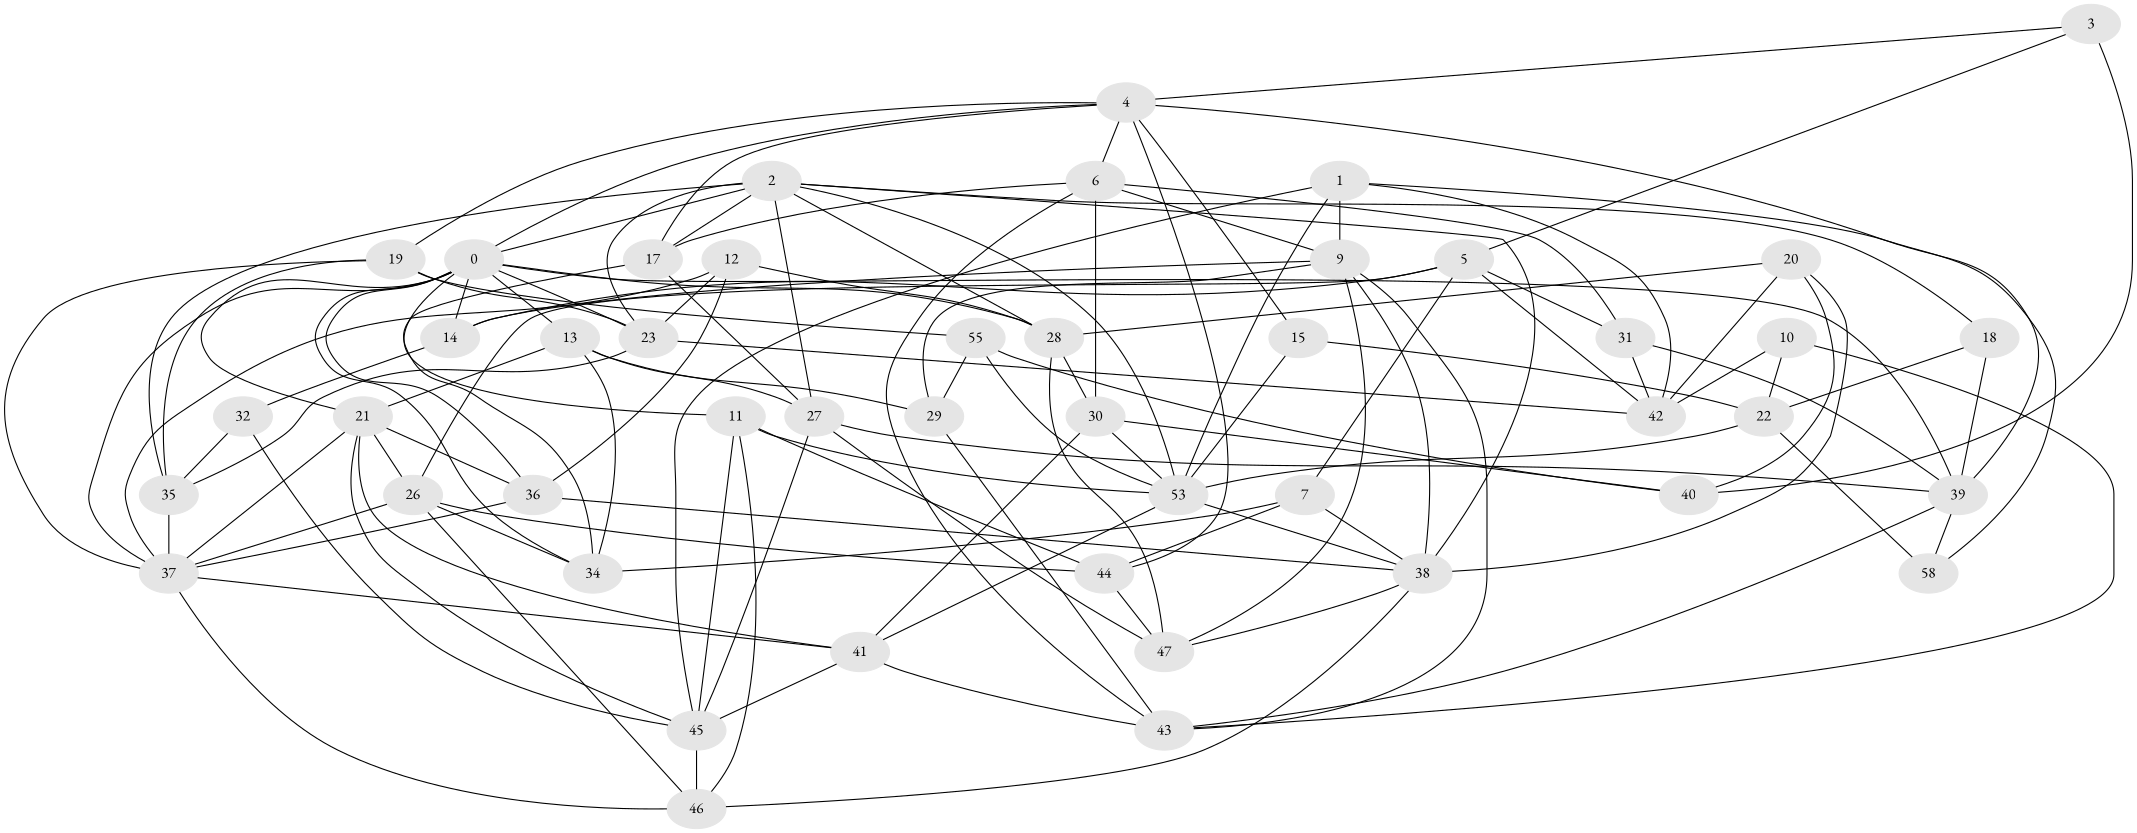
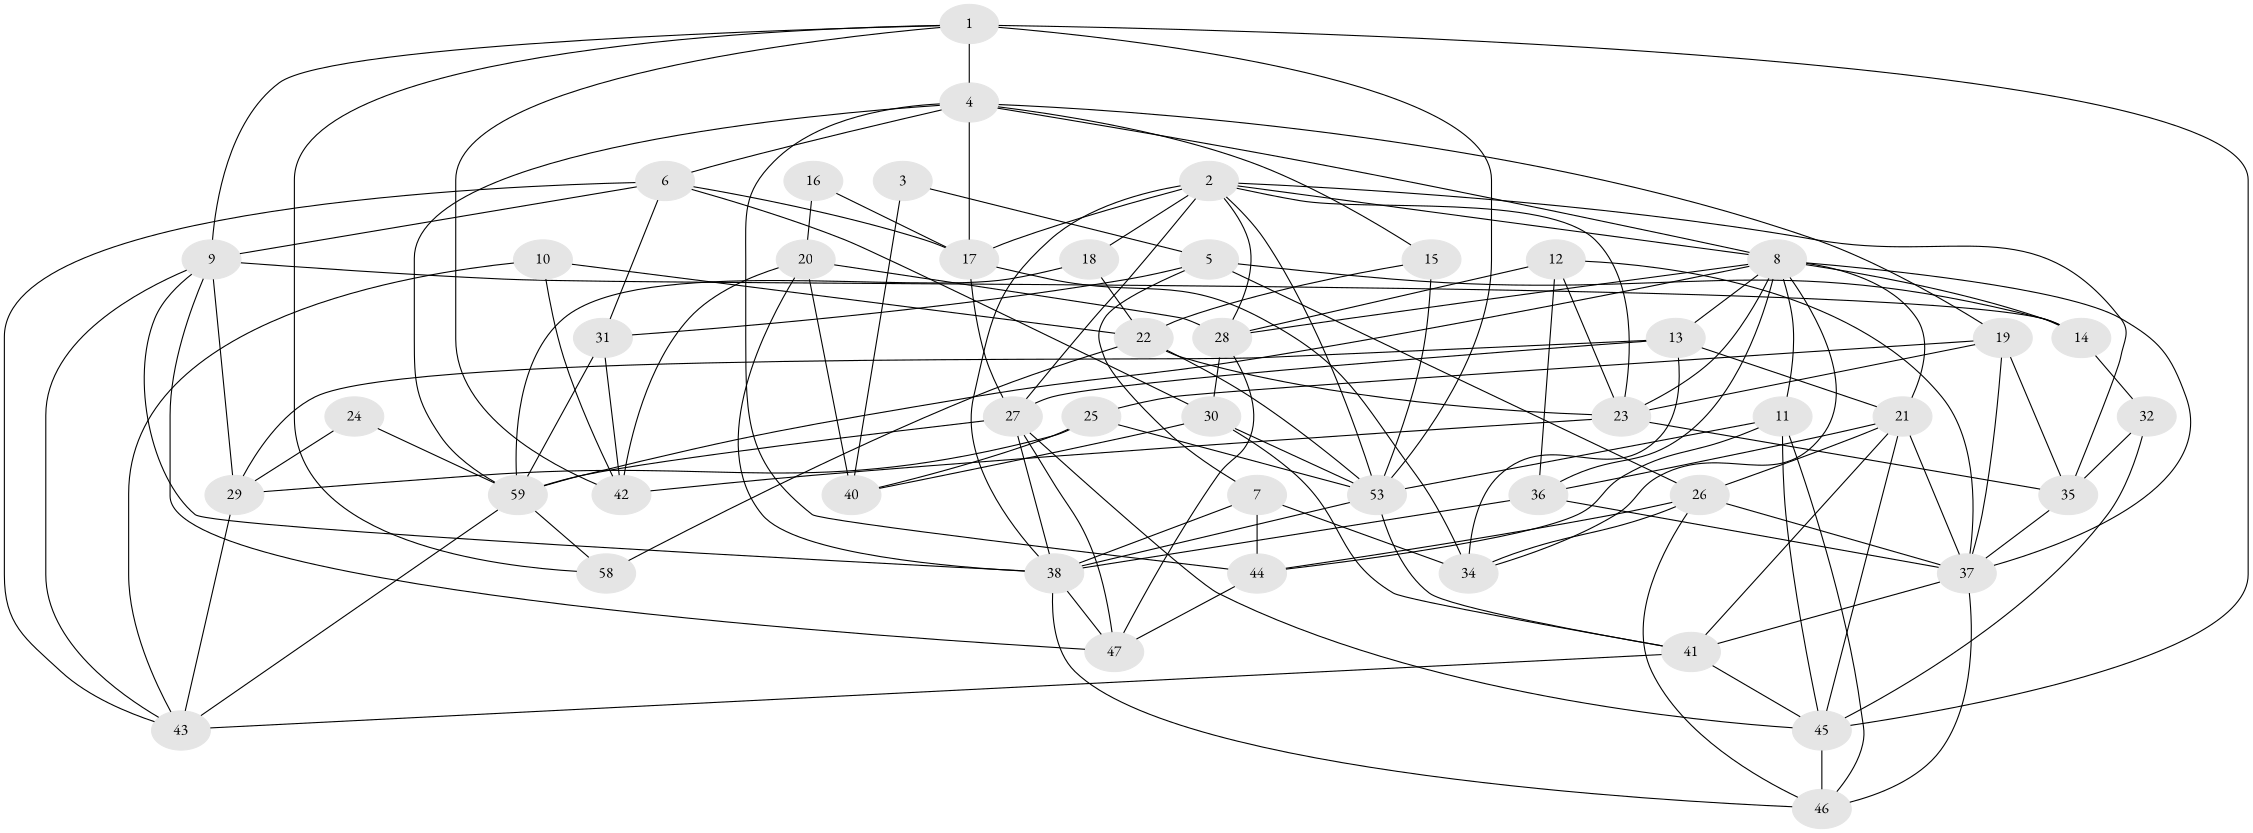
(1608, 63) -> (969, 63)
none -> (813, 181)
(474, 259) -> (1777, 259)
(976, 338) -> (1091, 416)
(1560, 338) -> none
none -> (1377, 397)
none -> (354, 416)
none -> (1034, 495)
(1958, 495) -> (518, 495)
